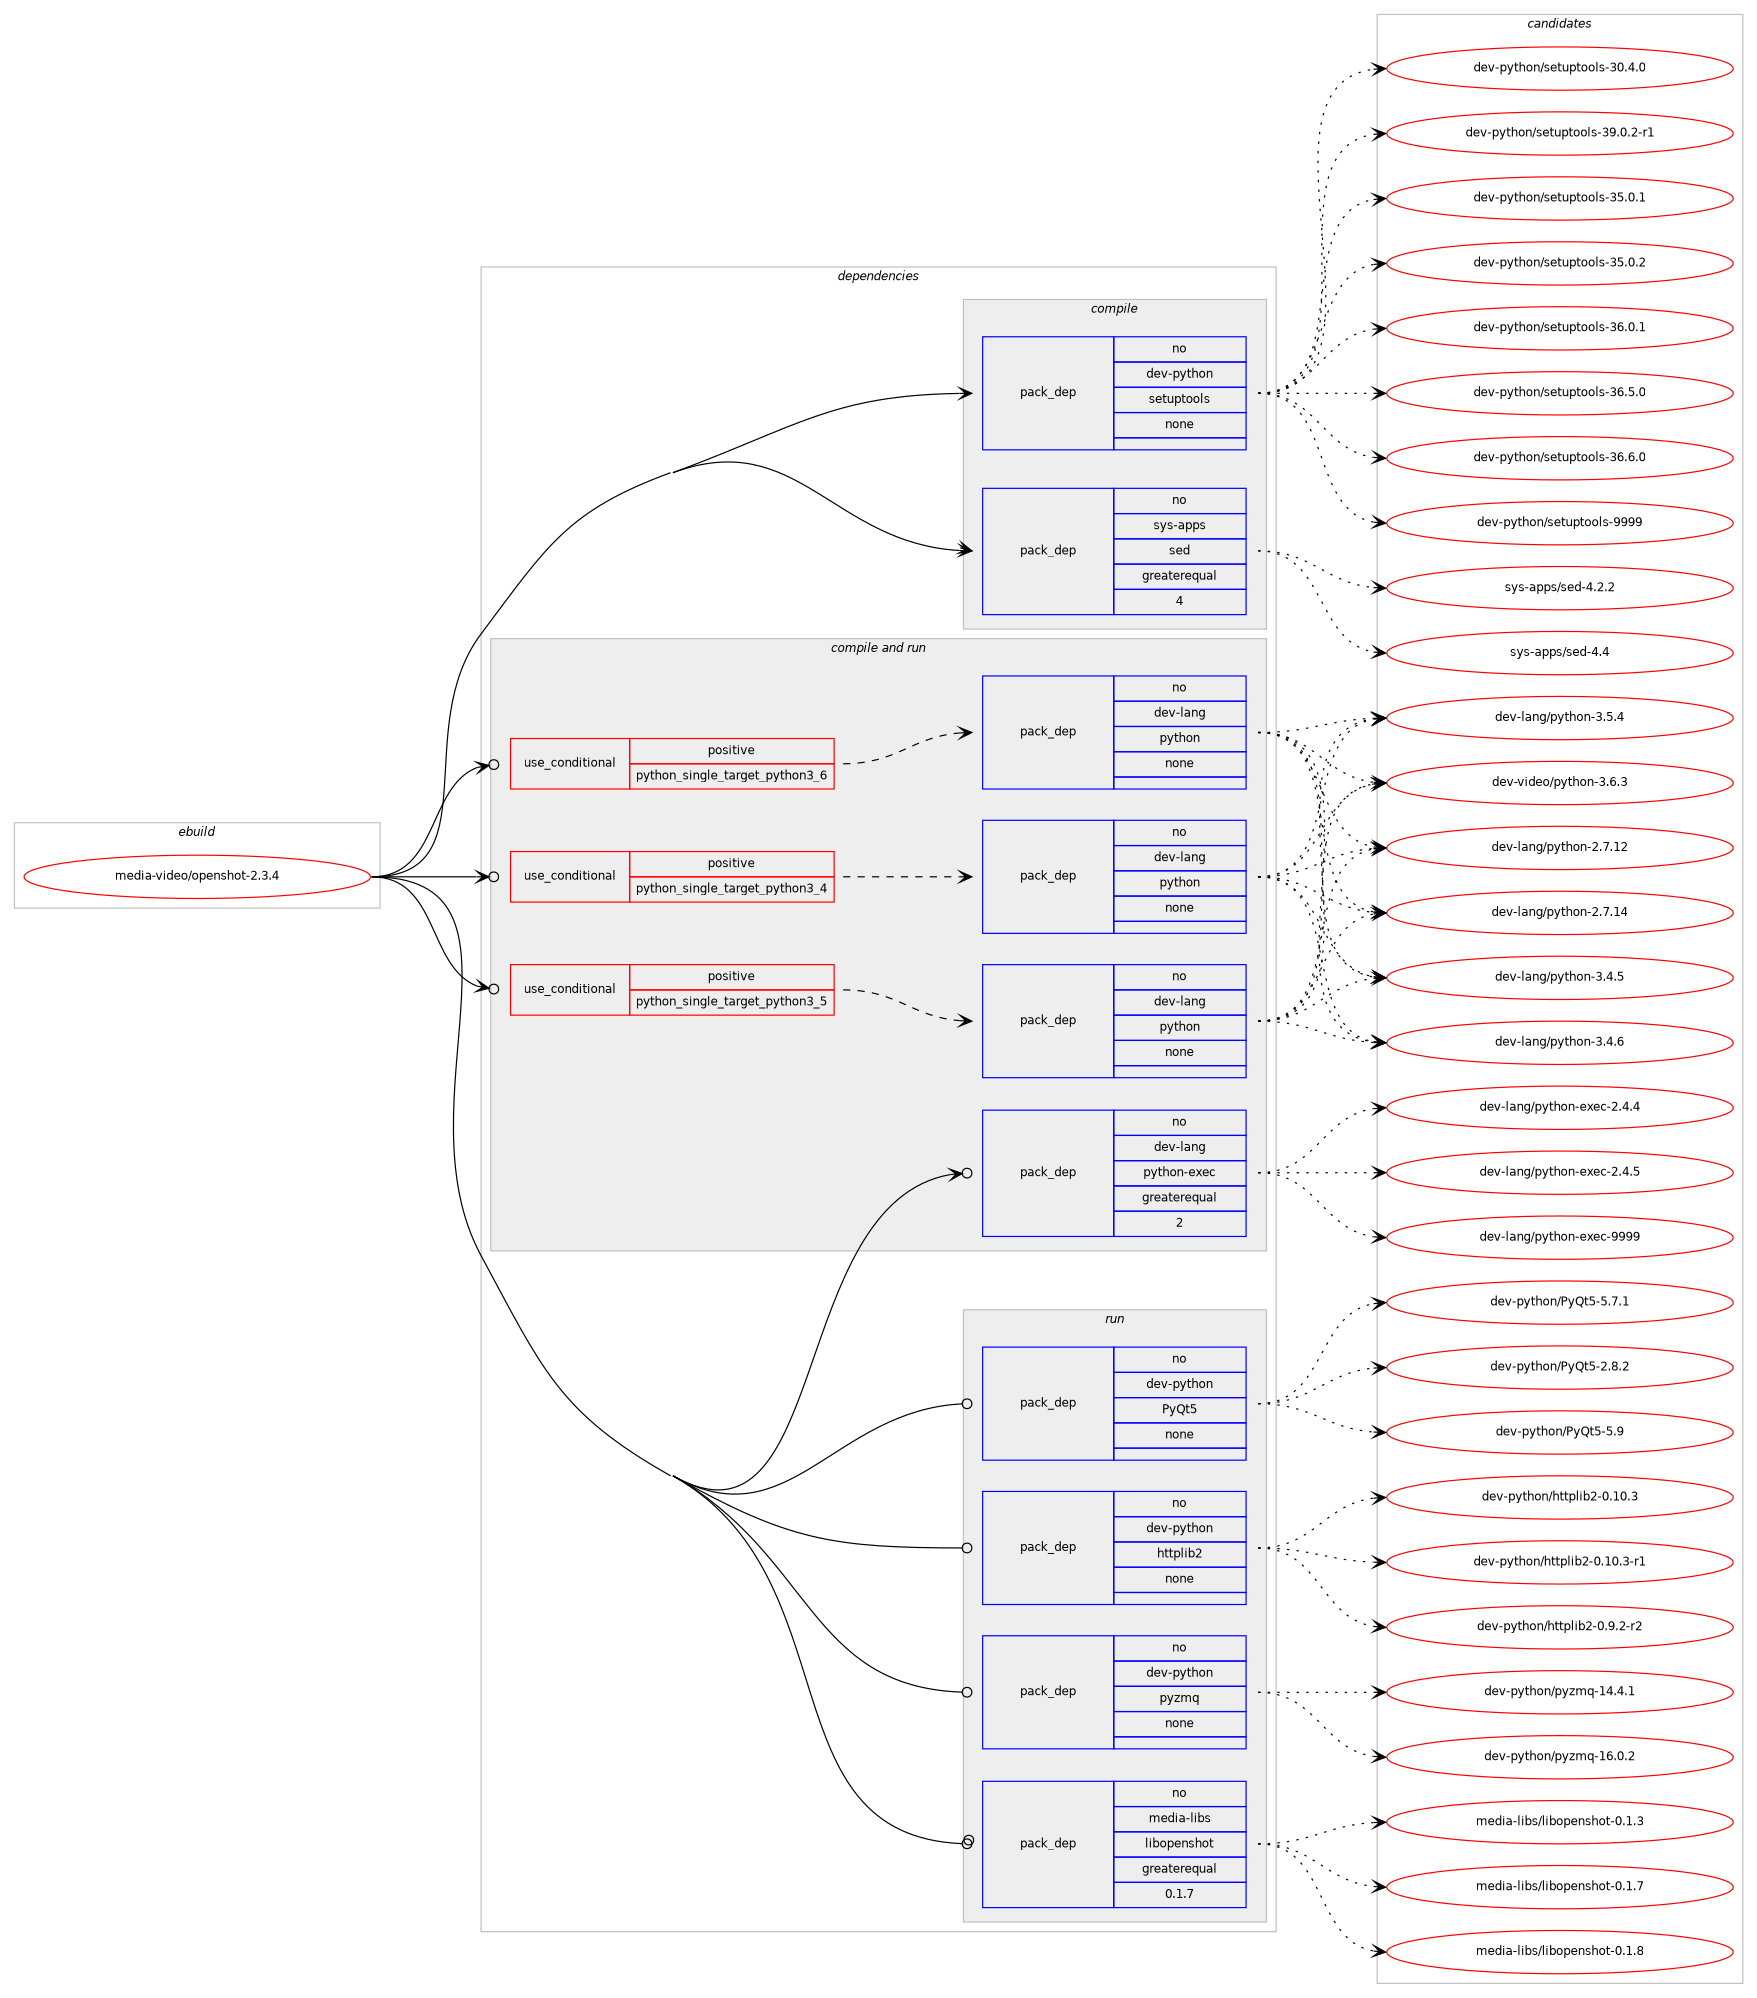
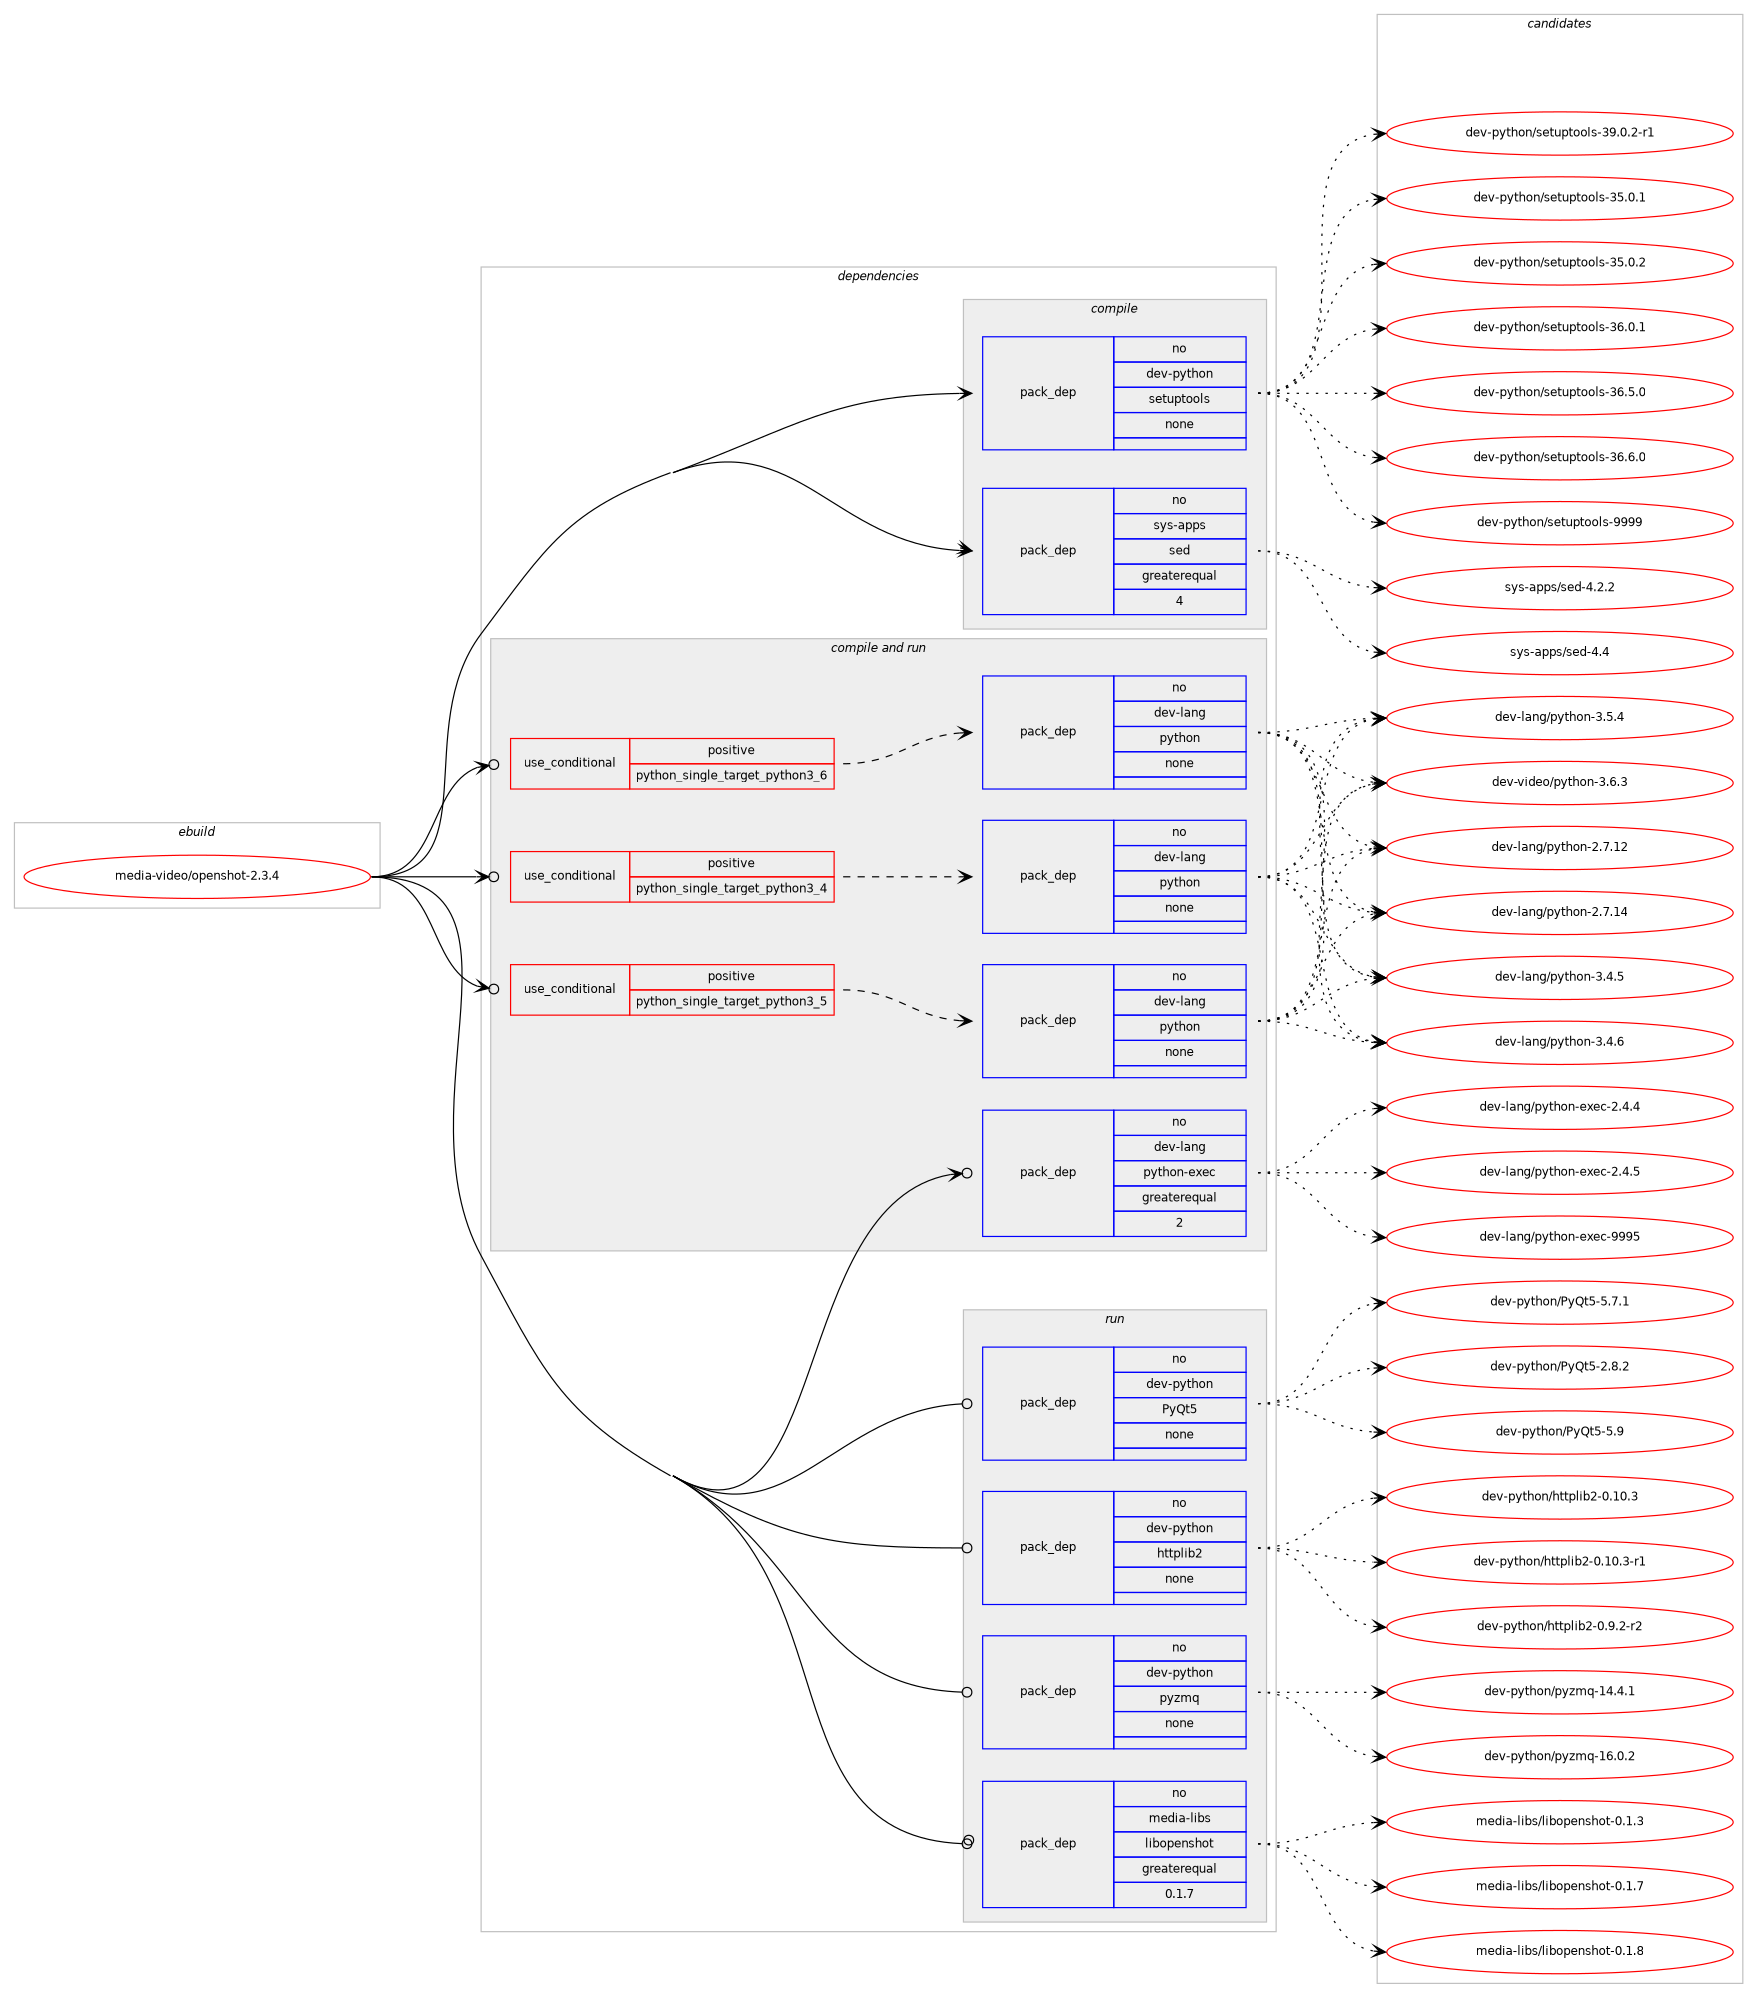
(1560, 69) -> none
(1560, 1238) -> (1560, 1238)
